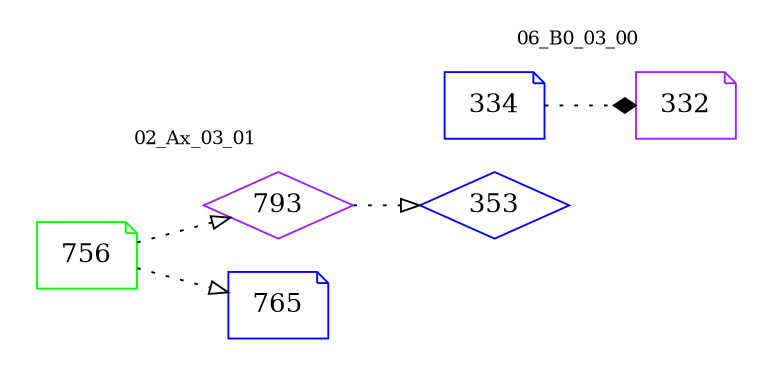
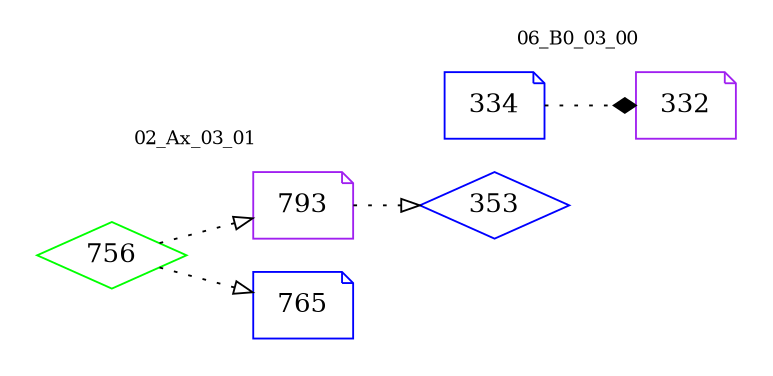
(278, 205) -> (303, 205)
(87, 255) -> (112, 255)
